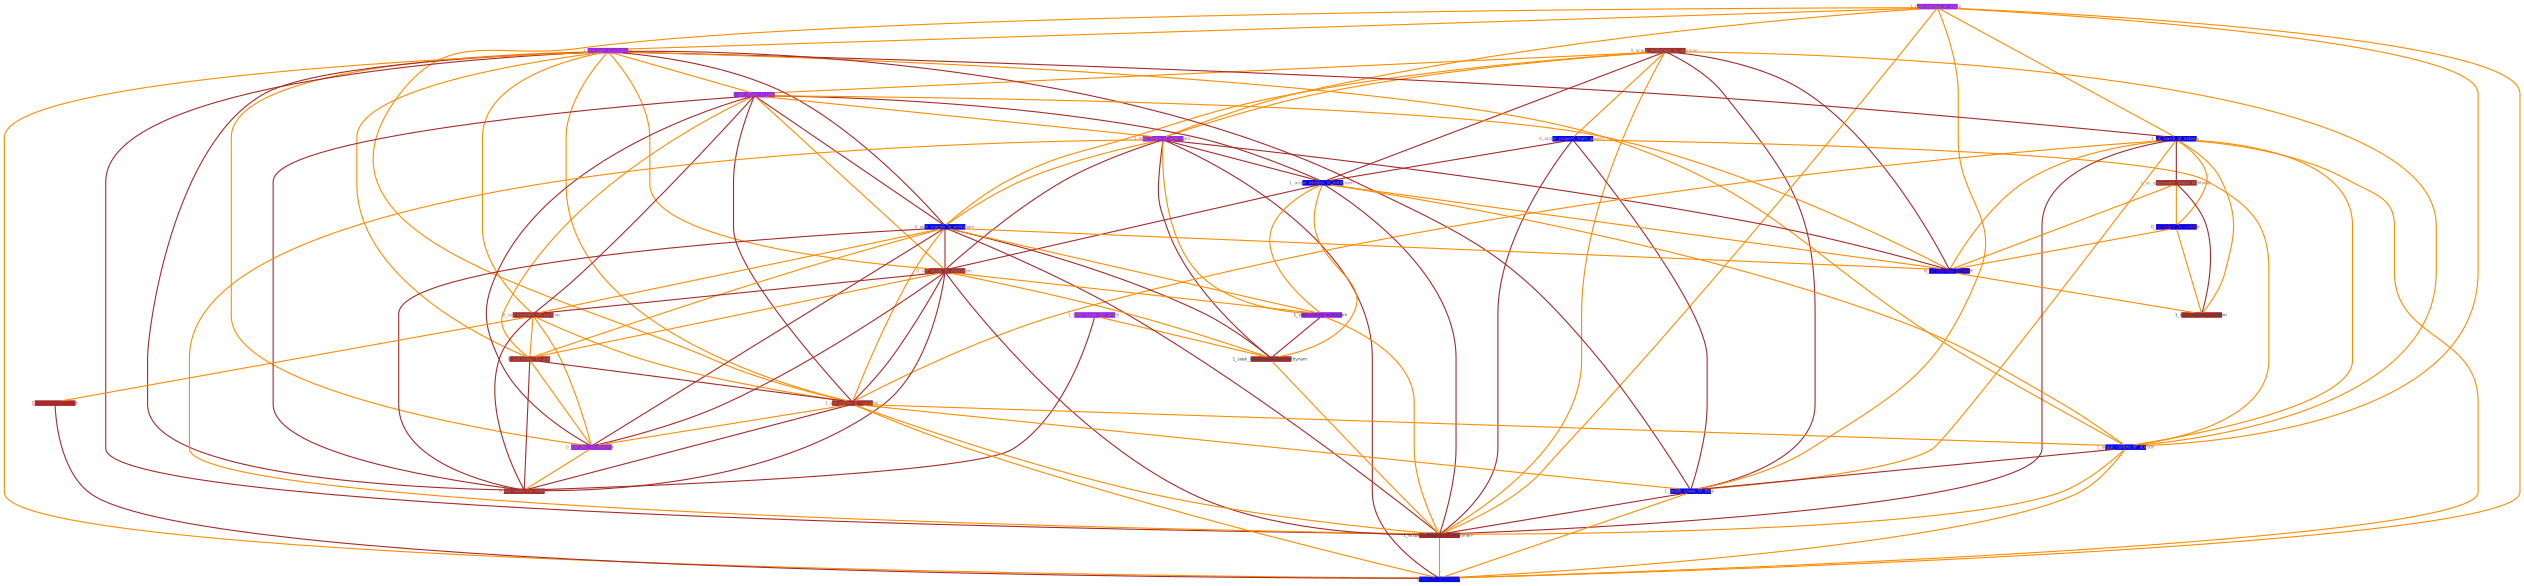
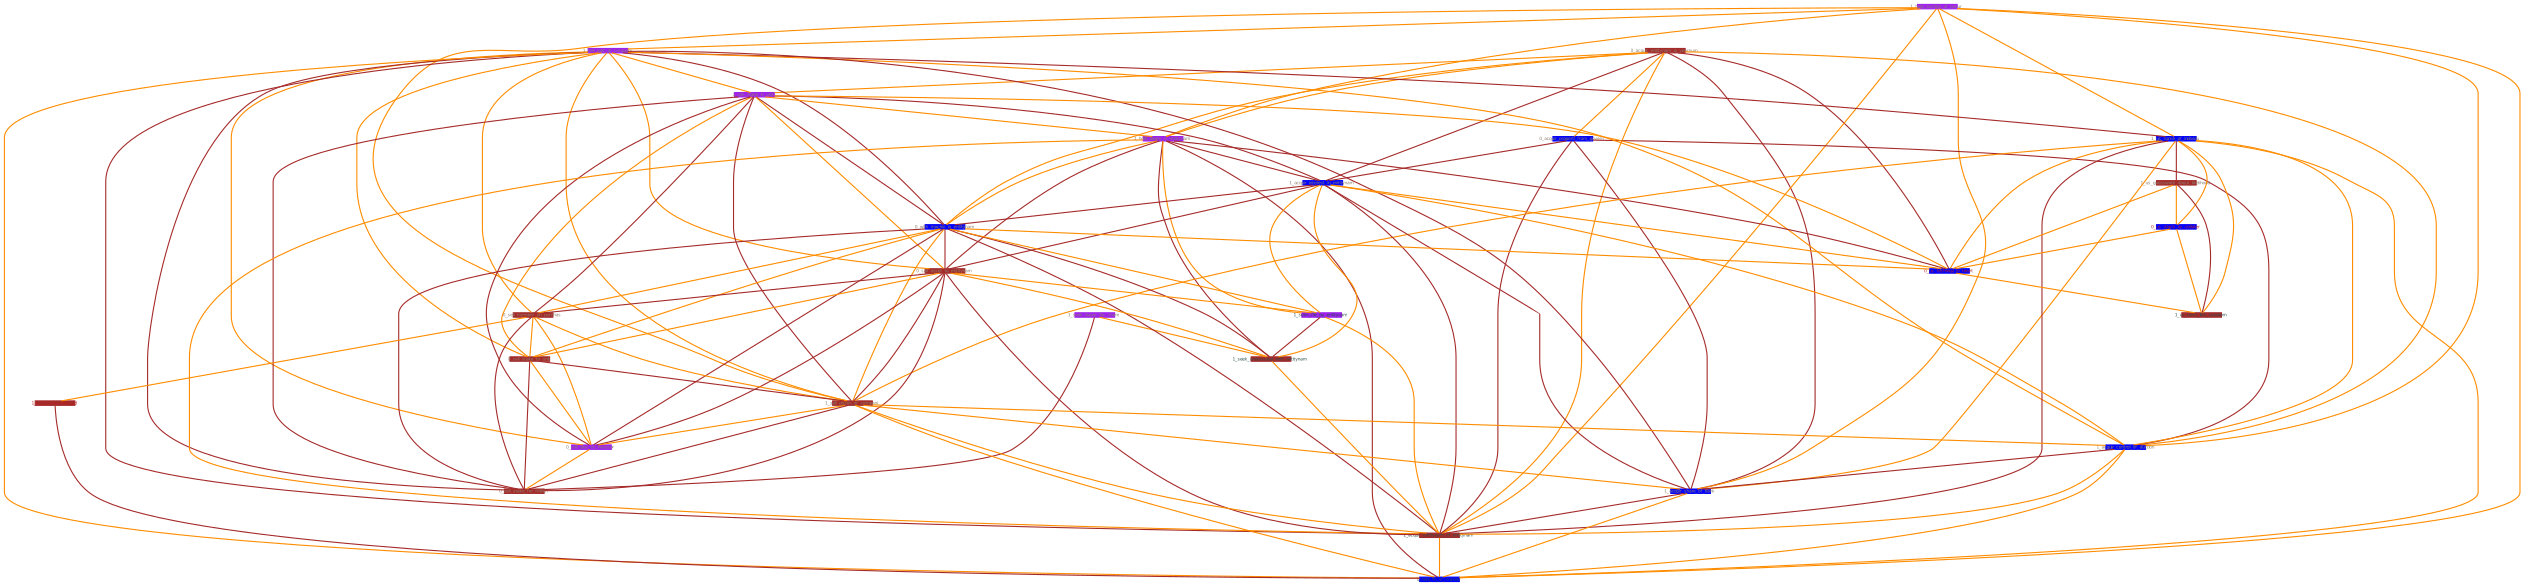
(2114, 163) -> (2114, 163)
none -> (1134, 205)
none -> (1540, 315)
